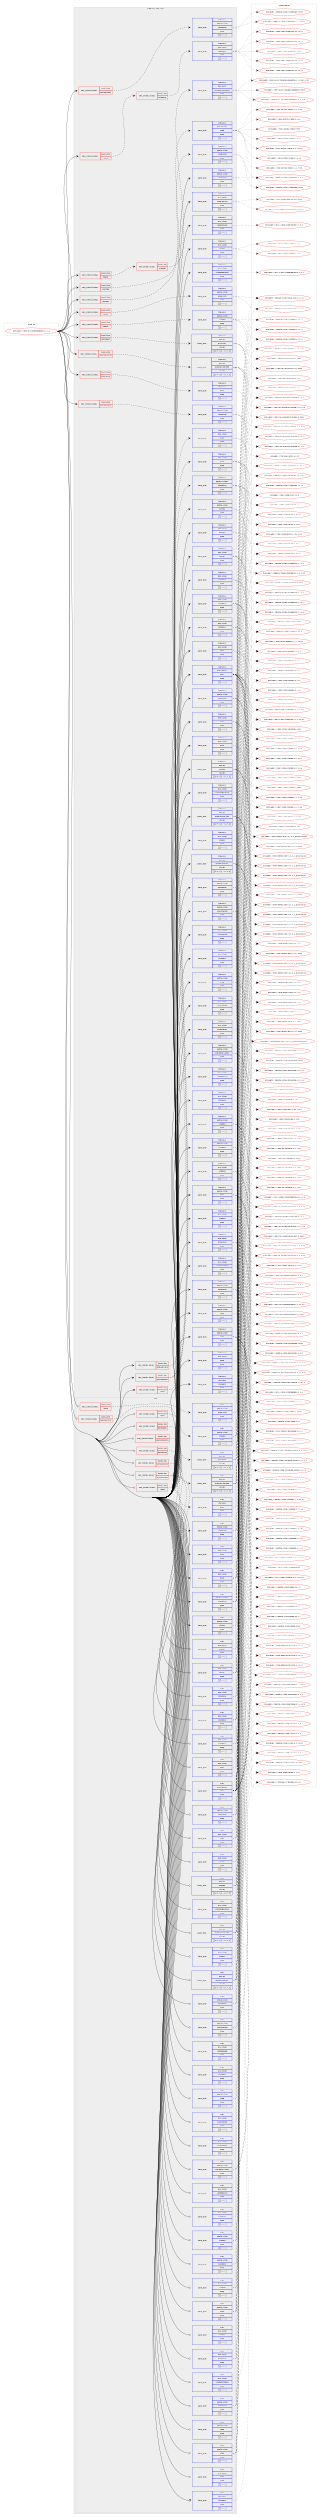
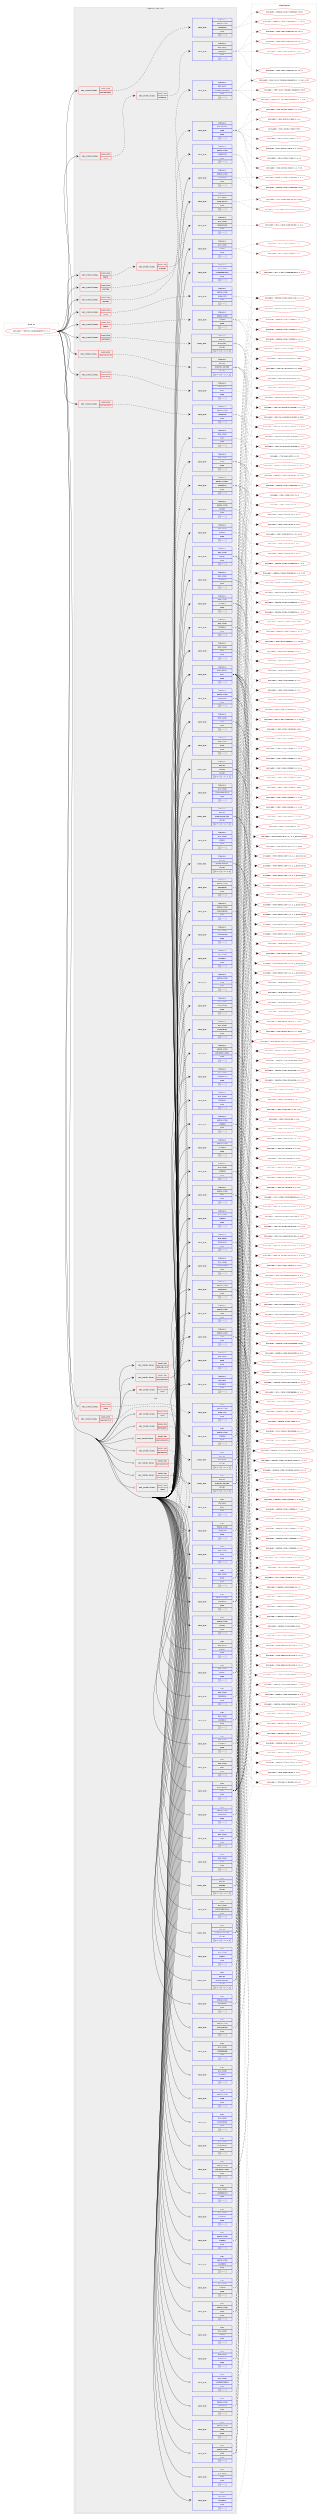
(284, 61) -> none
